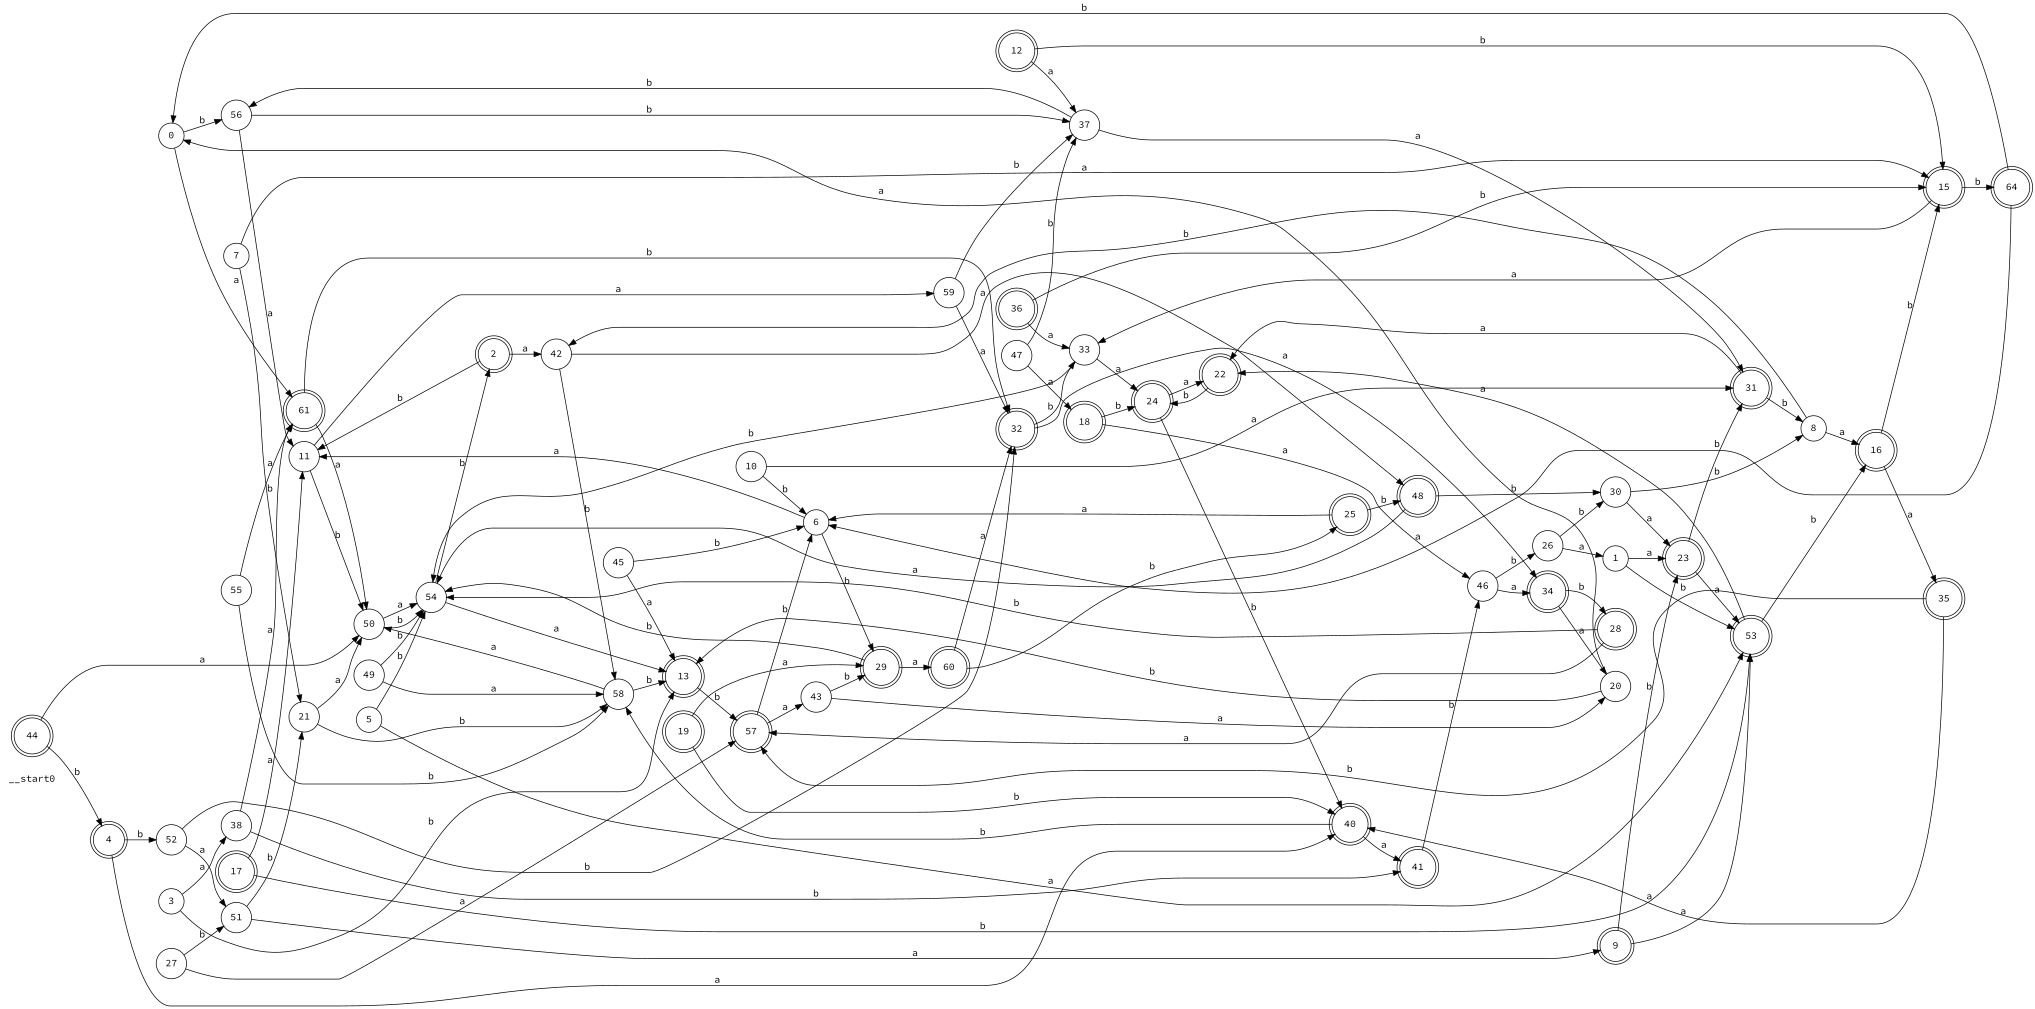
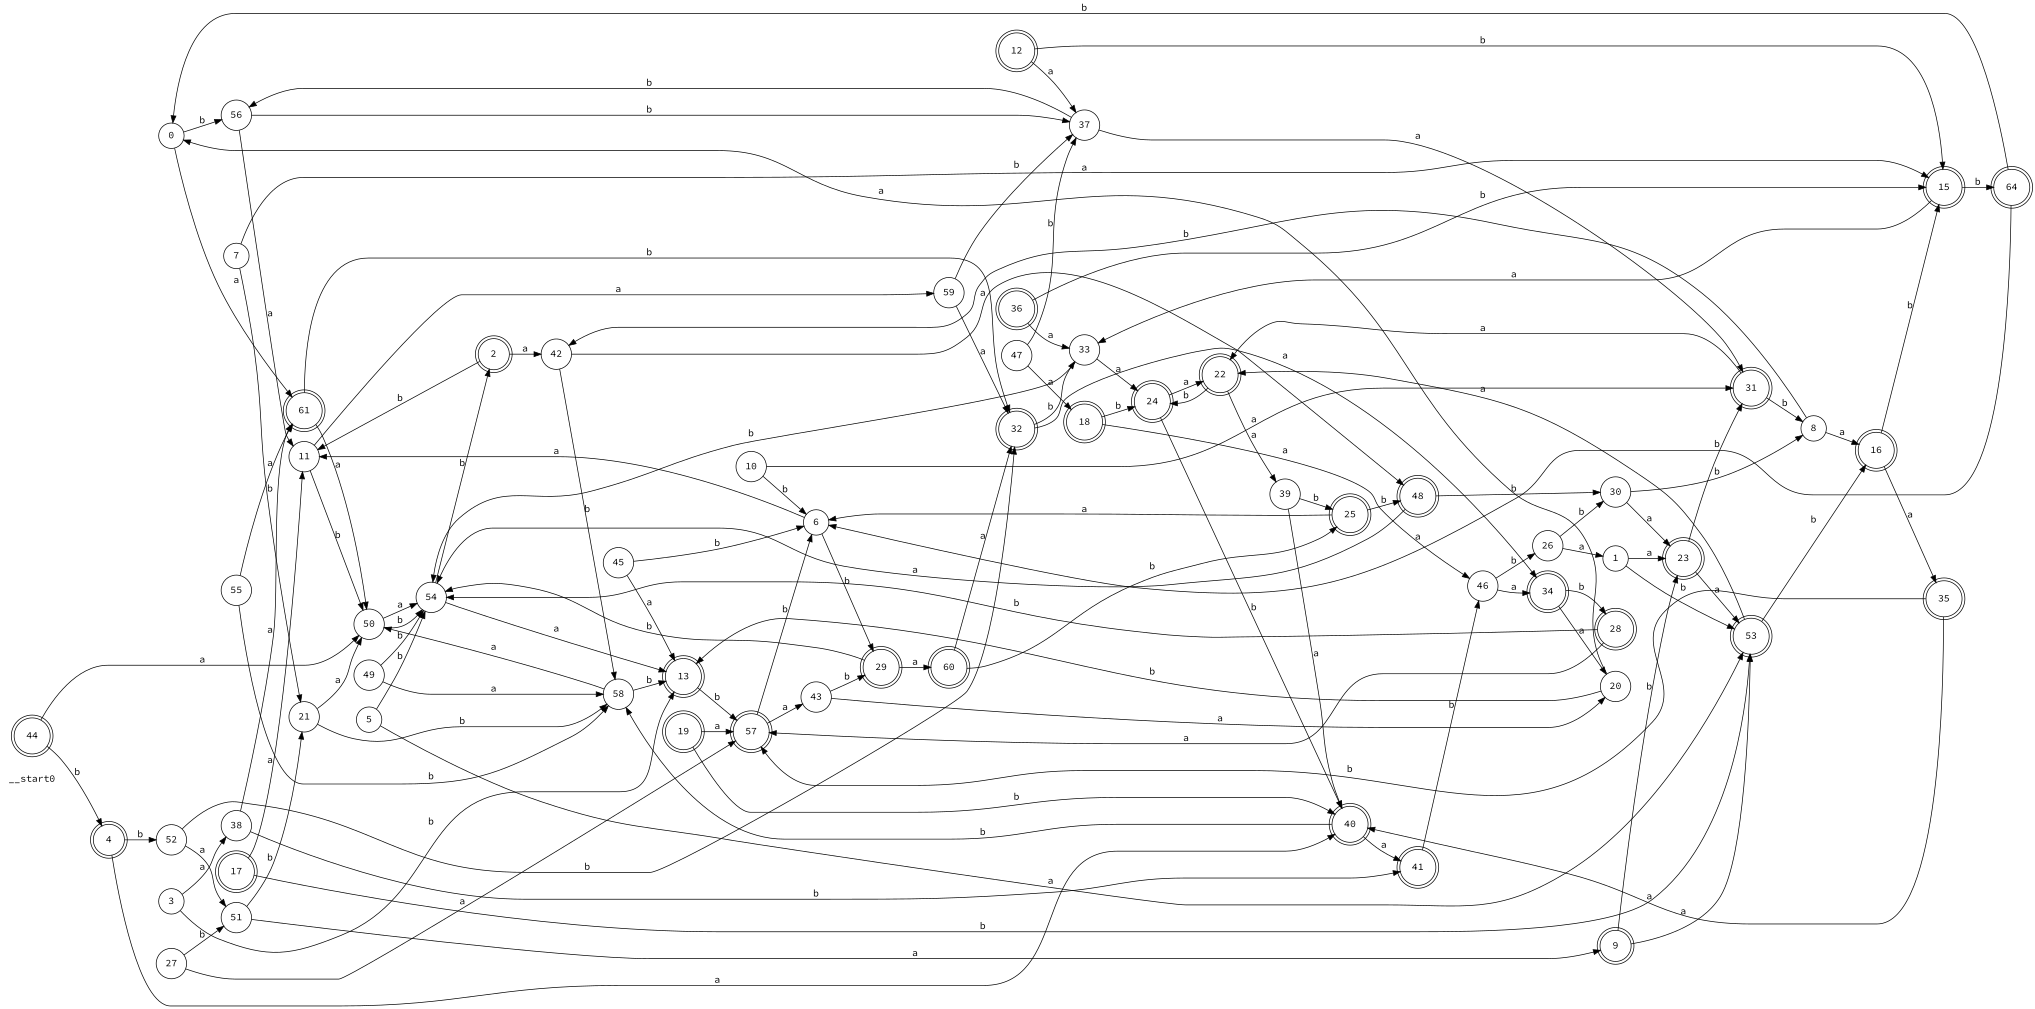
none -> (1285, 494)
(763, 673) -> (714, 732)
